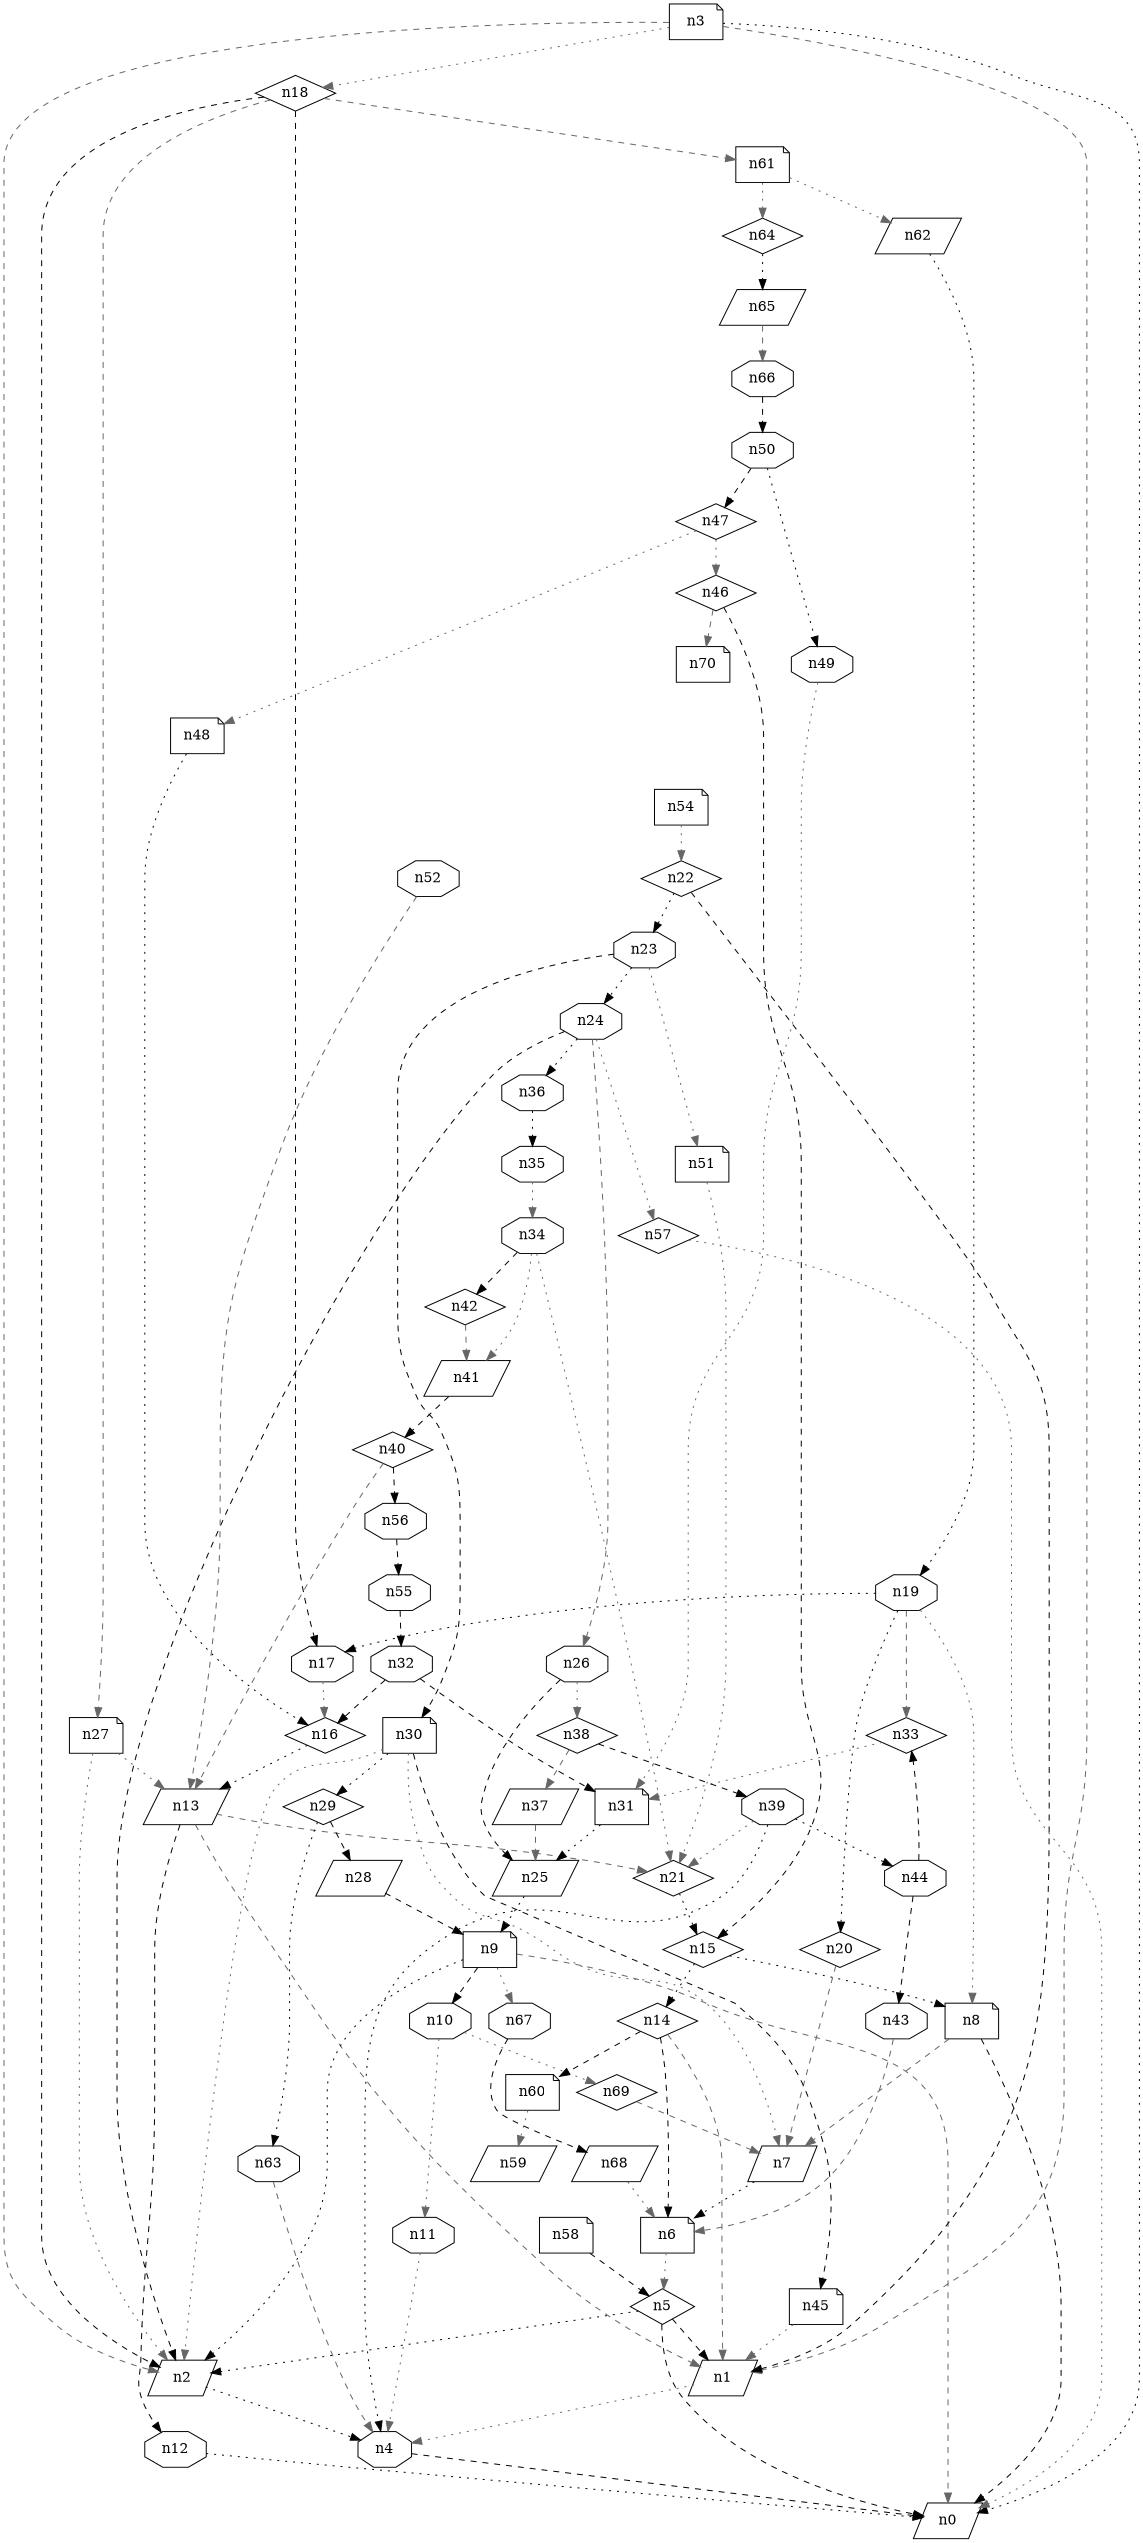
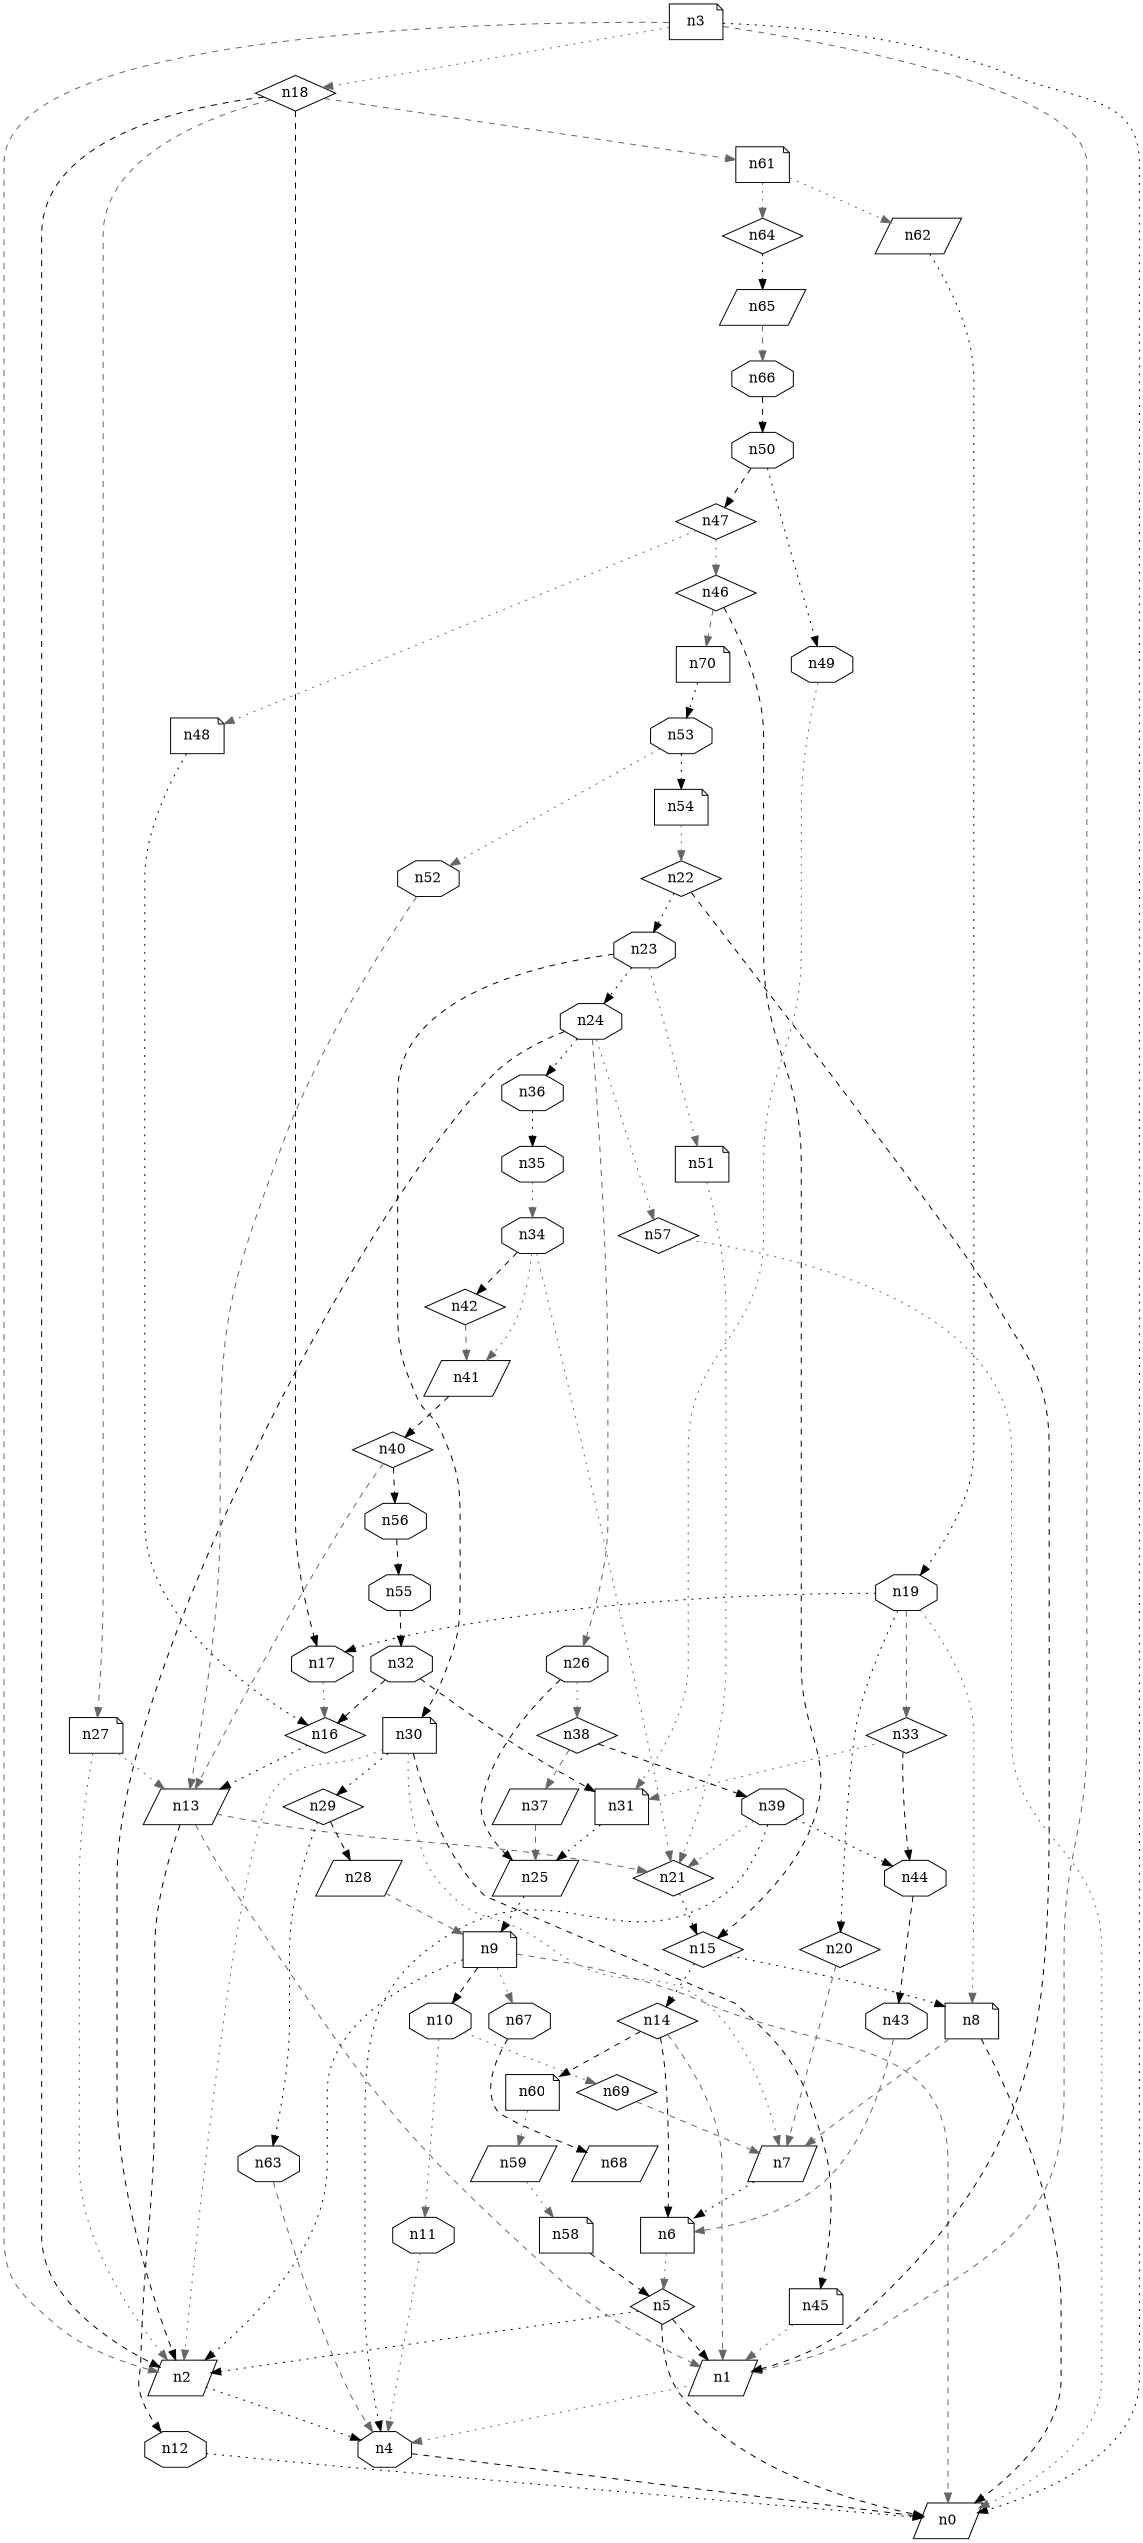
none -> (681, 736)
(918, 1810) -> (904, 1801)
(420, 1911) -> (420, 1911)
none -> (537, 2196)
(638, 2196) -> none
